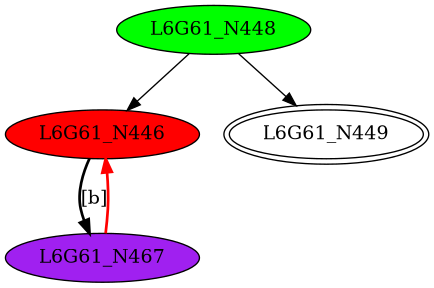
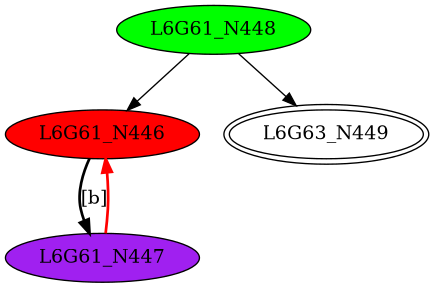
(326, 134) -> (326, 134)
(102, 258) -> (102, 258)
